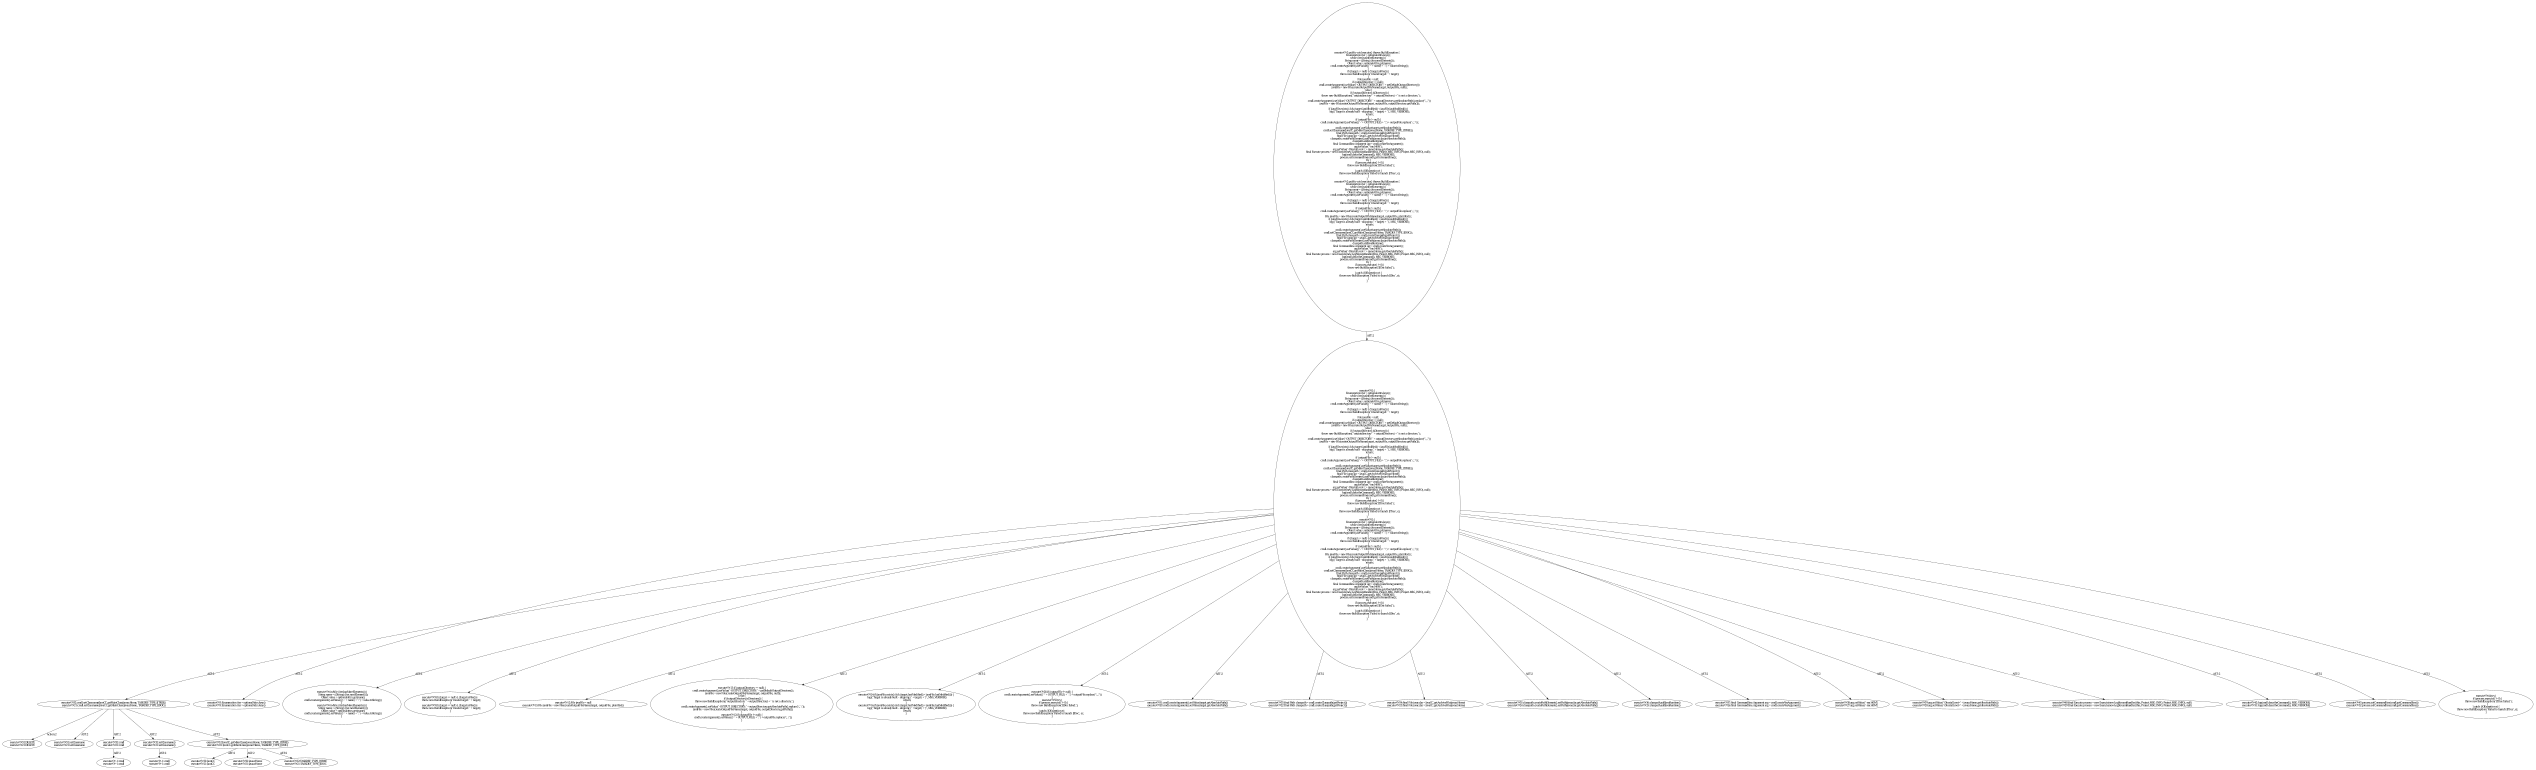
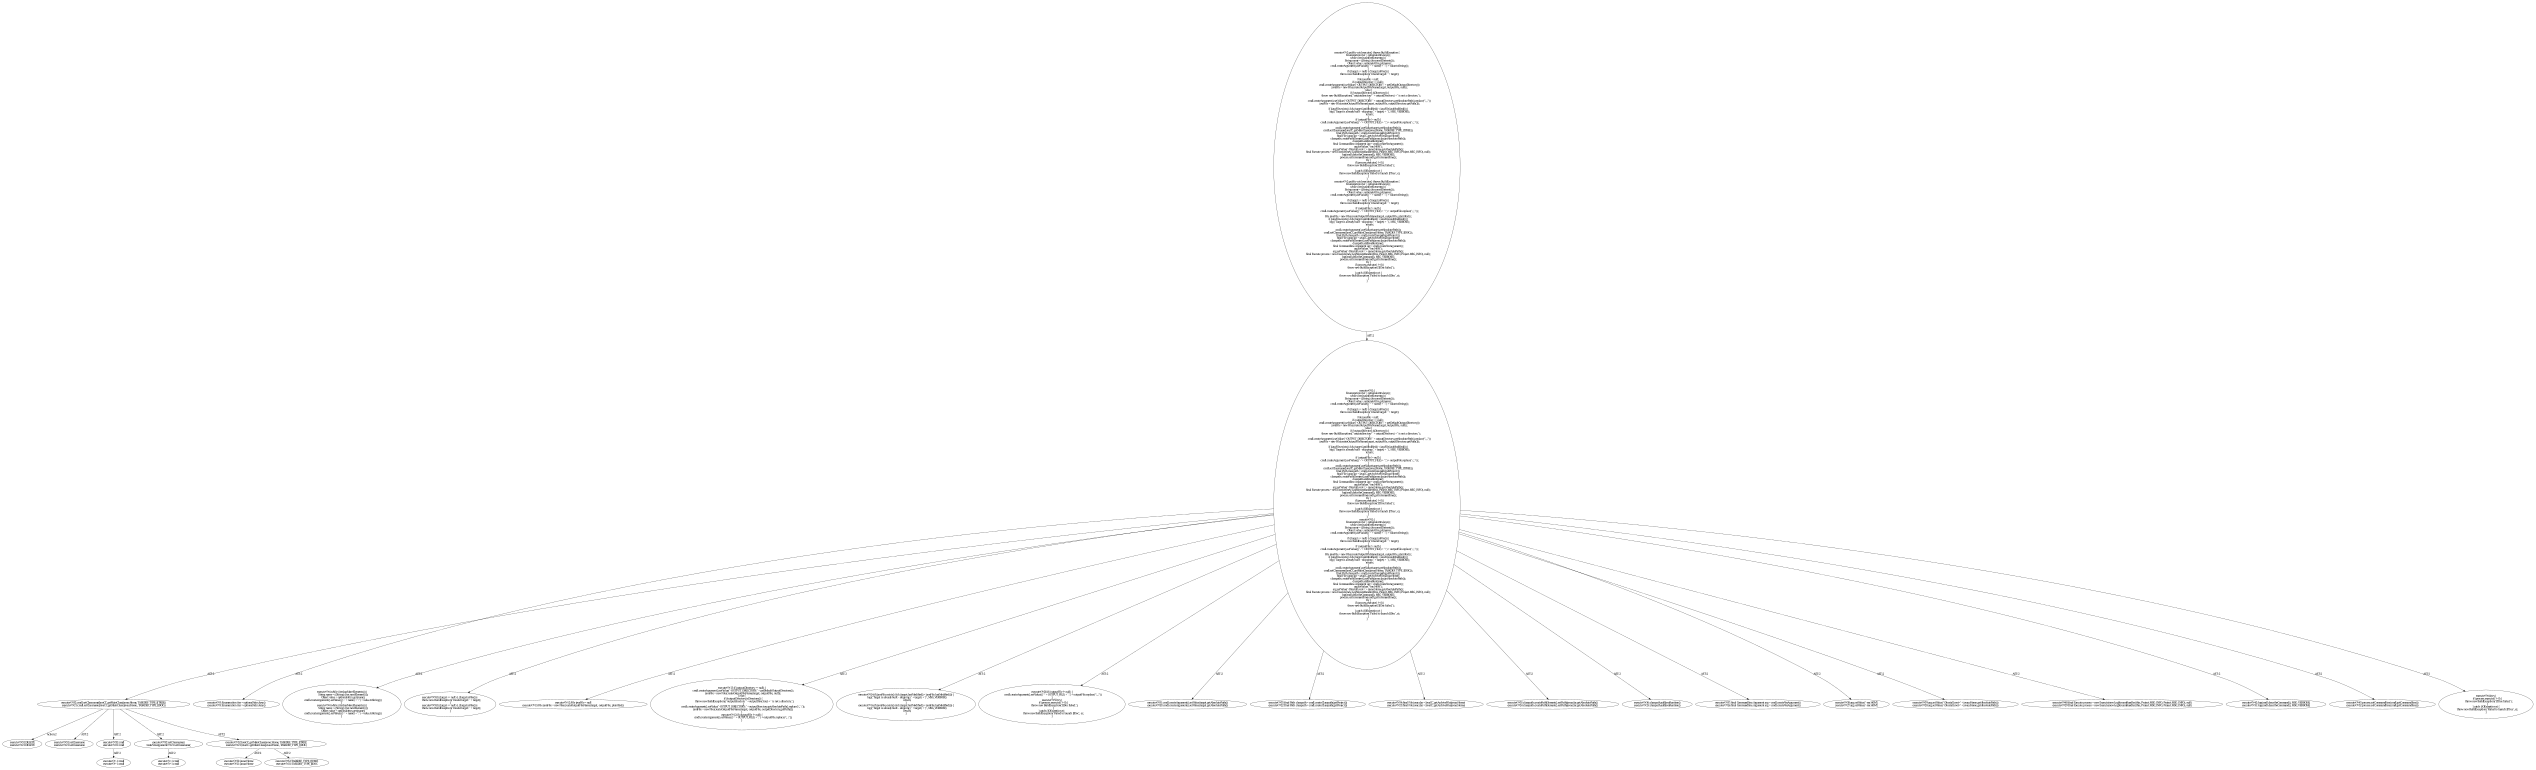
(159, 744) -> (168, 744)
(203, 763) -> none
